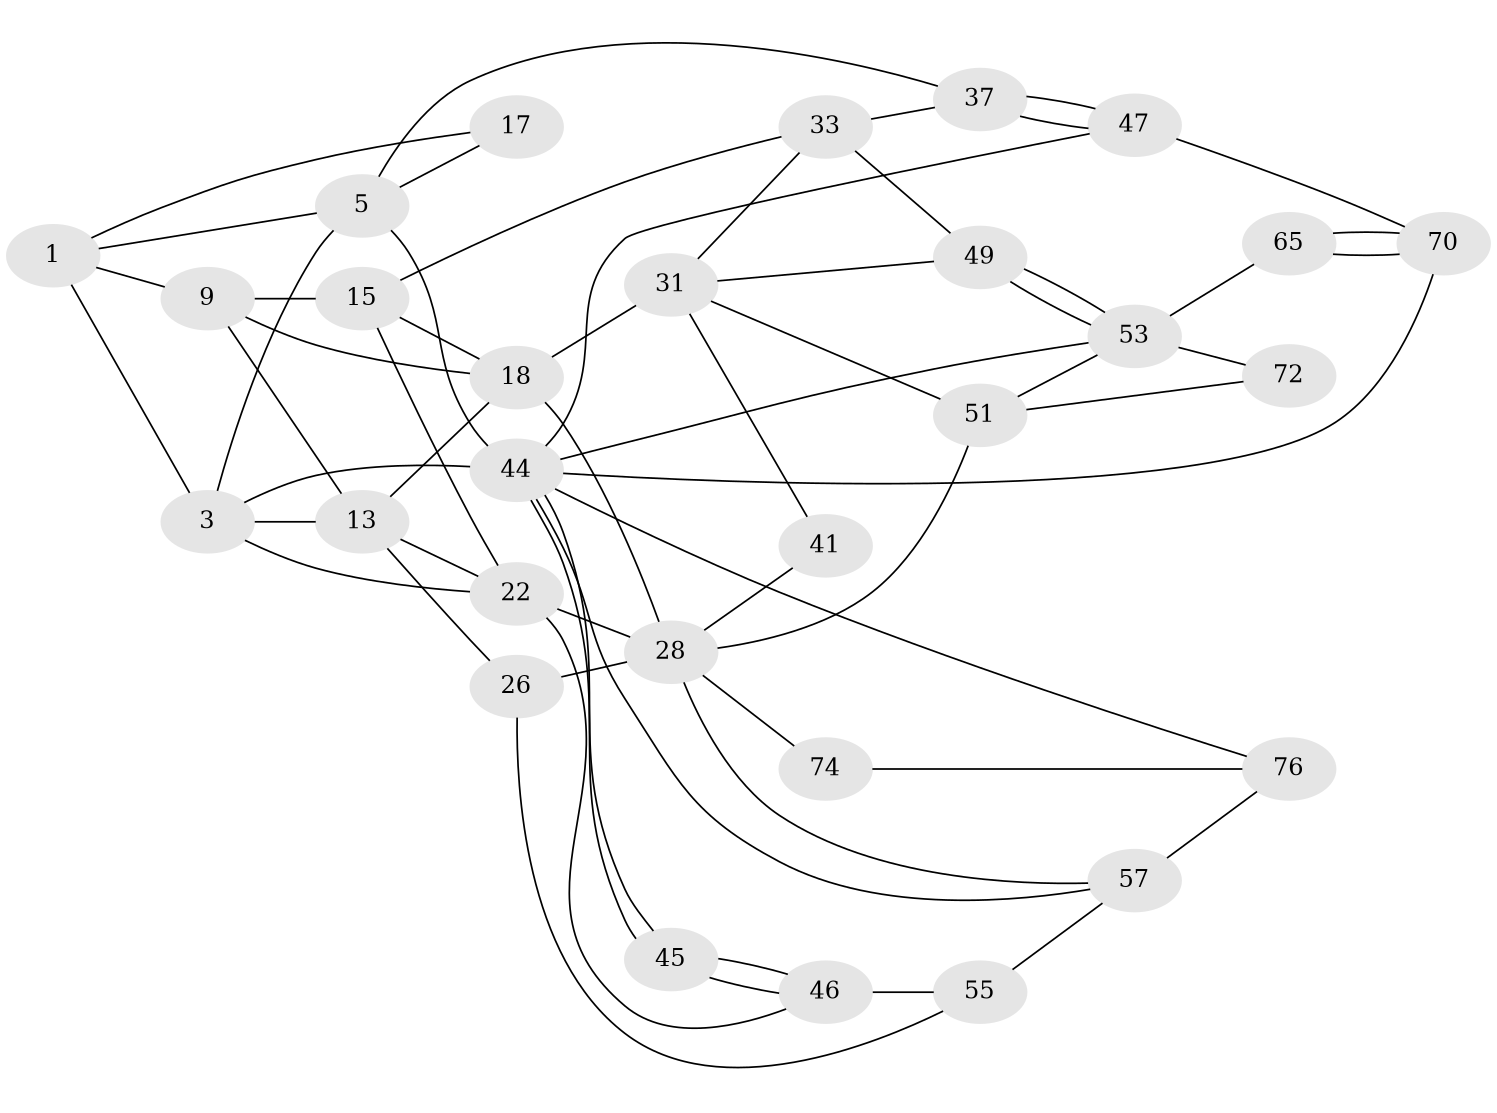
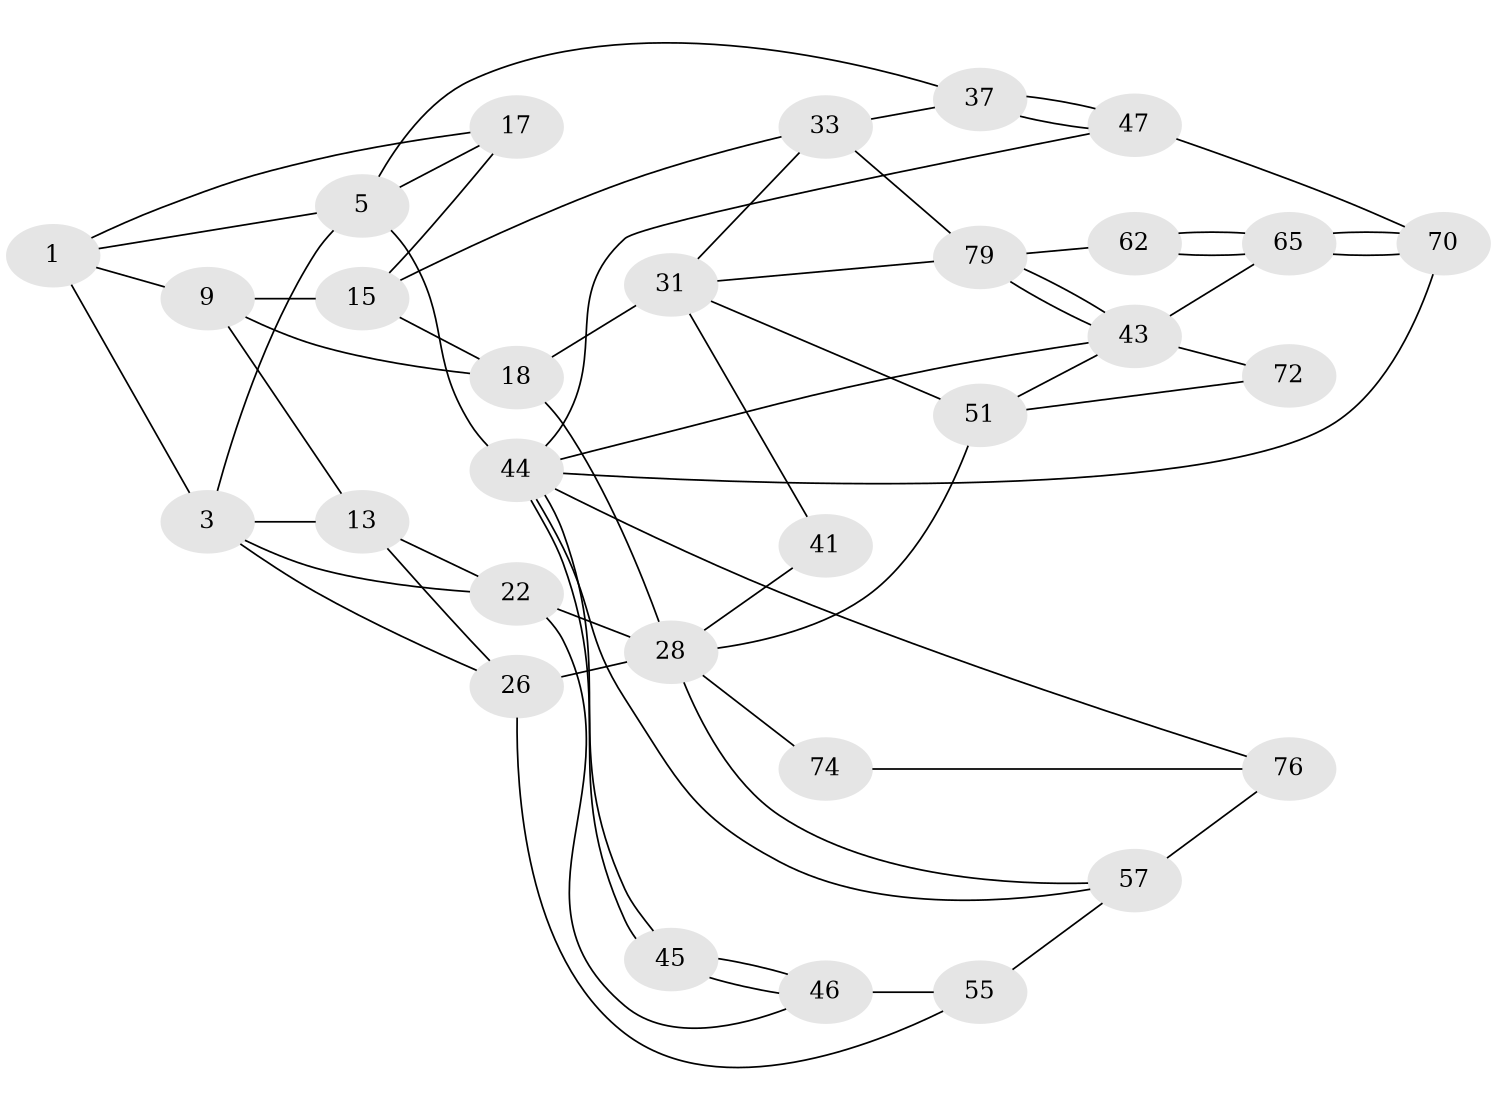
none -> (1135, 244)
(980, 257) -> (980, 257)
(1135, 336) -> (1135, 336)
(432, 442) -> (442, 214)
(447, 442) -> none
(354, 469) -> (355, 613)
